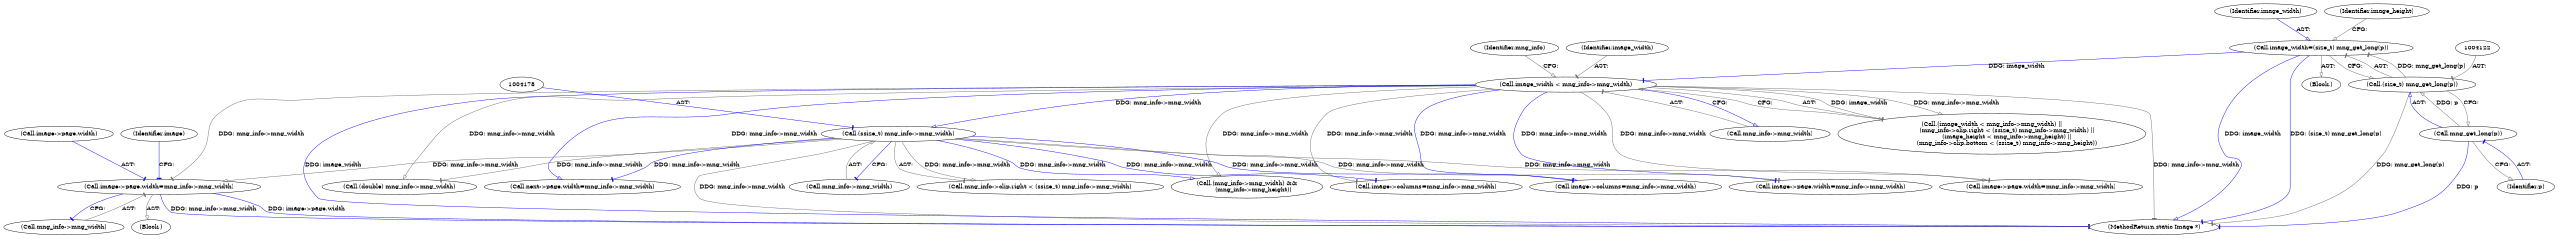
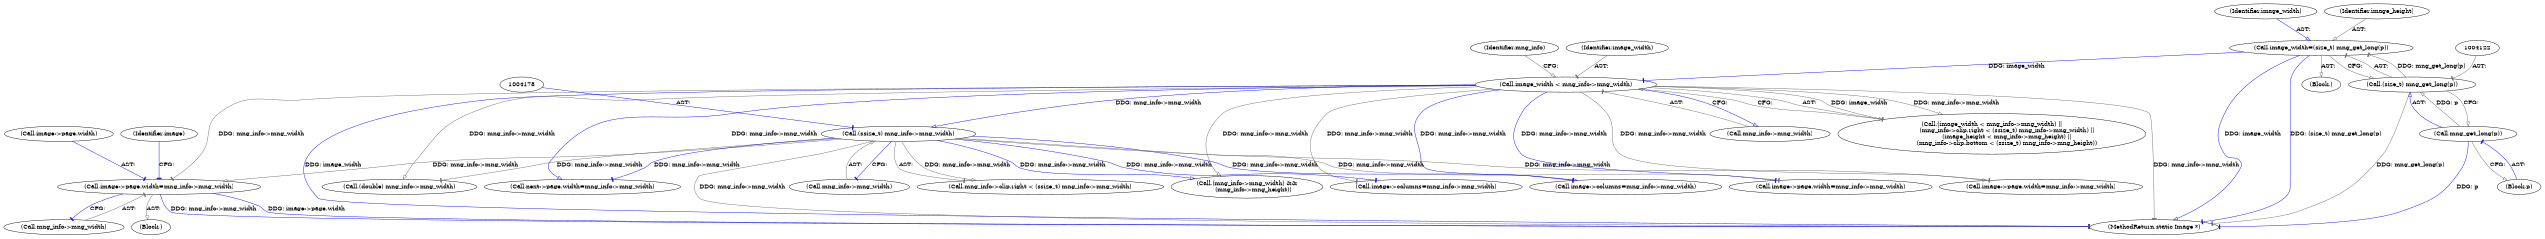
(2361, 30) -> (2360, 30)
(2526, 187) -> (2519, 187)
